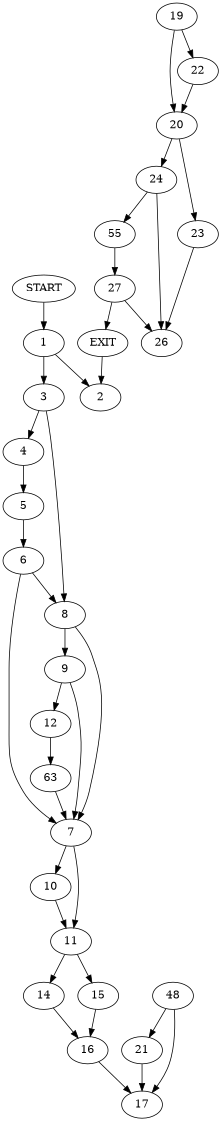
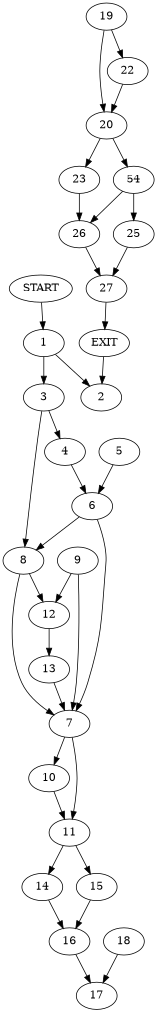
(156, 180) -> (134, 180)
(115, 234) -> (134, 234)
(136, 313) -> (91, 258)
(23, 475) -> (77, 476)
(65, 639) -> (34, 584)
(51, 778) -> (49, 669)
(173, 996) -> (124, 941)
(142, 1050) -> none
